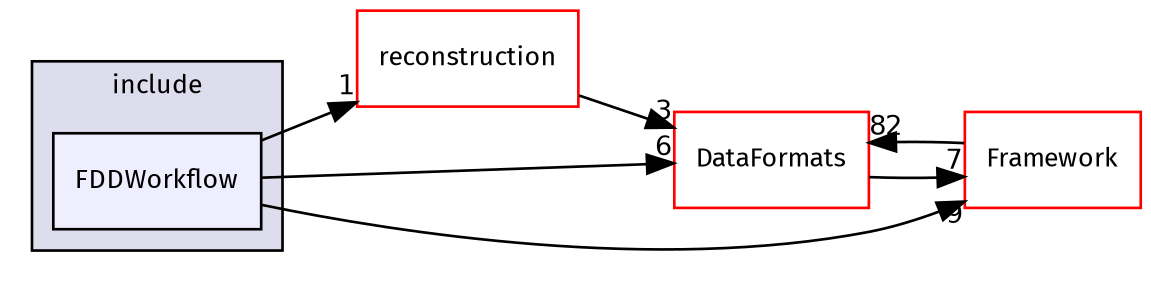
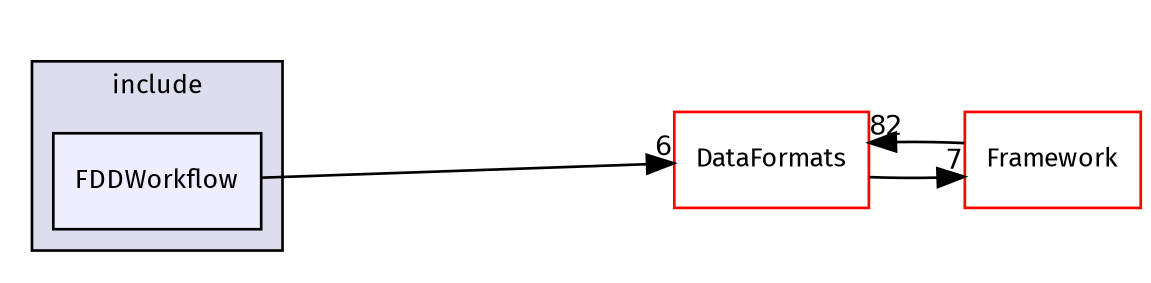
(468, 59) -> none
(601, 248) -> none
